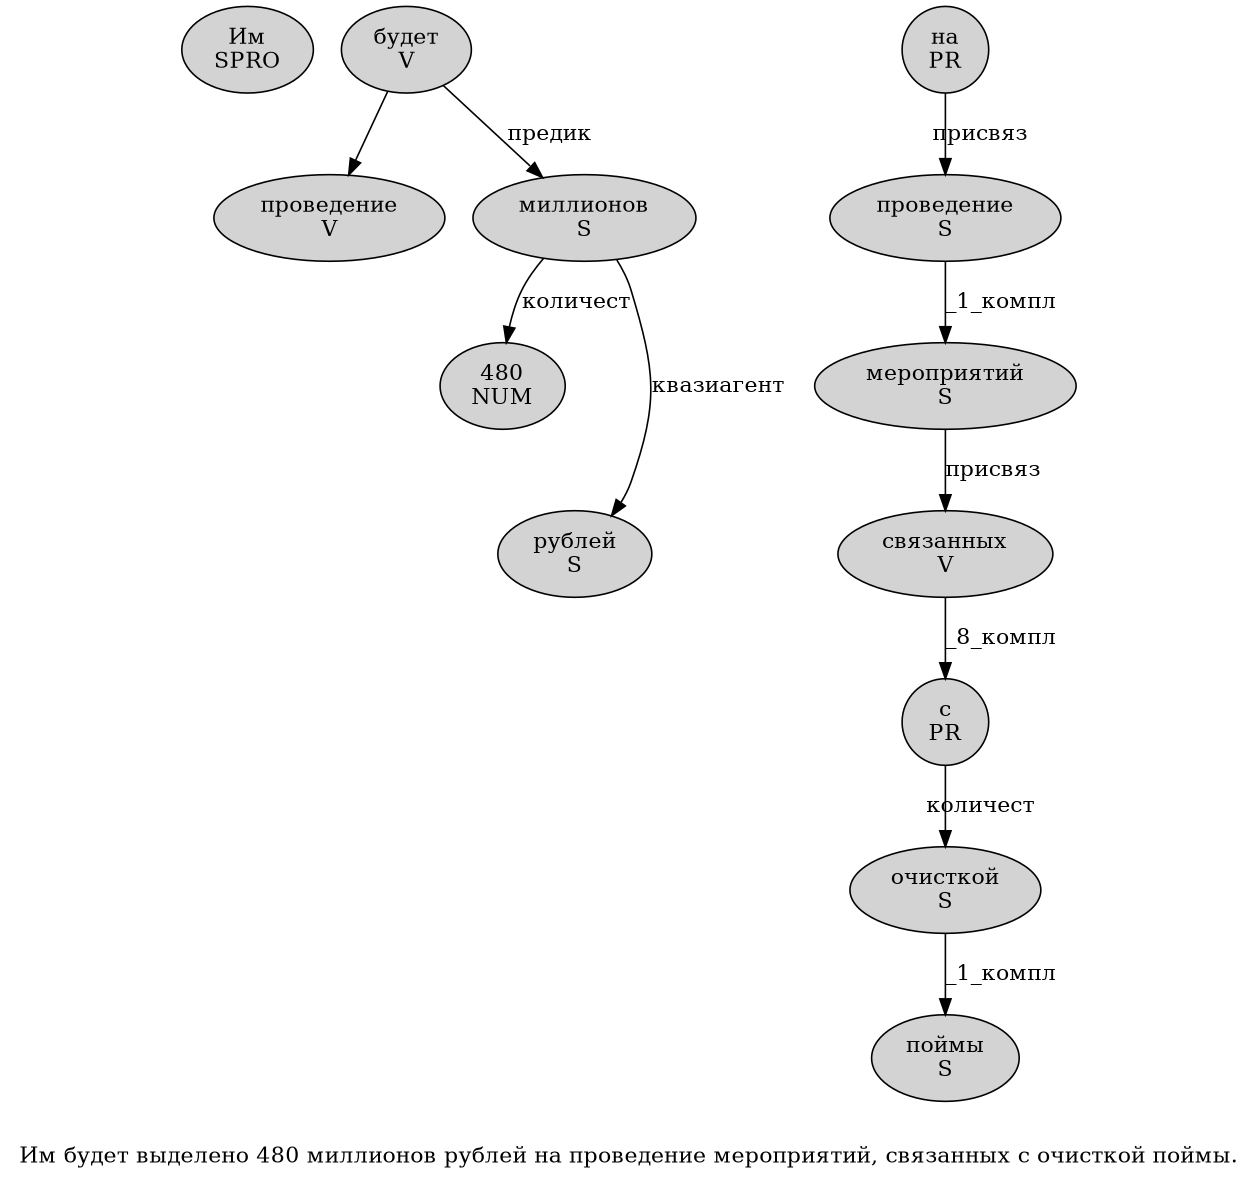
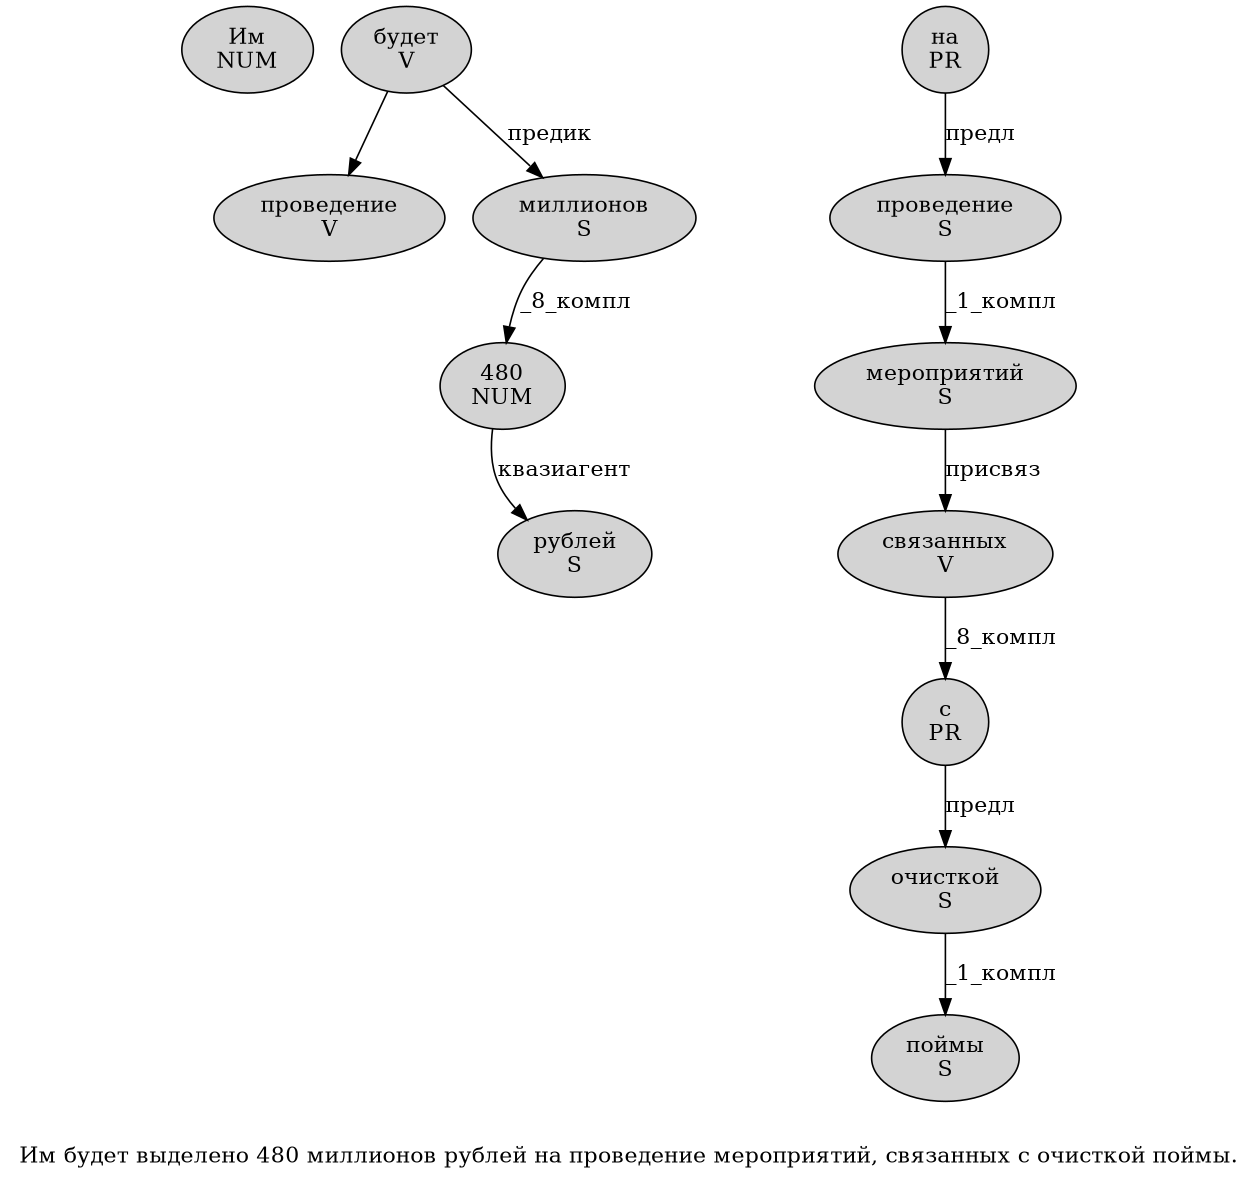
(248, 50) -> (248, 50)
(981, 134) -> (981, 134)
(576, 302) -> (576, 302)
(650, 381) -> (494, 471)
(981, 806) -> (981, 806)
